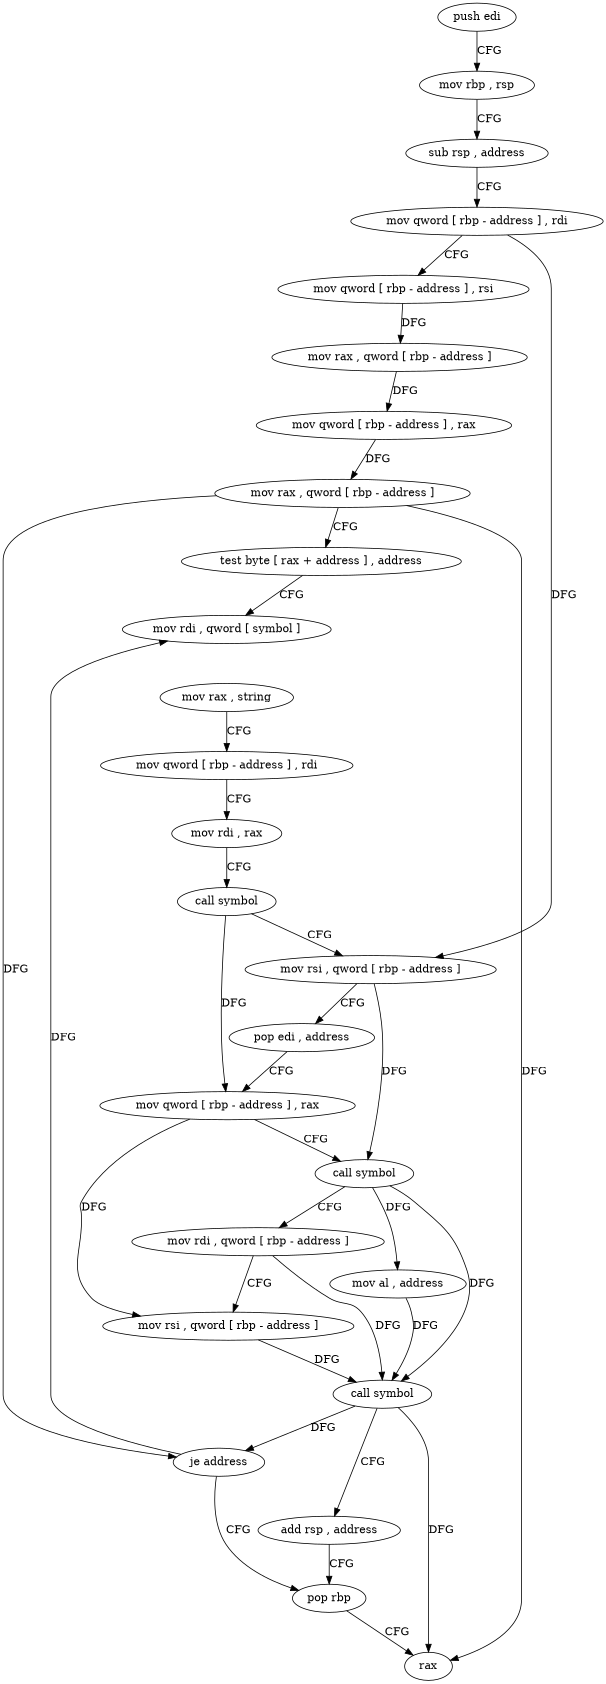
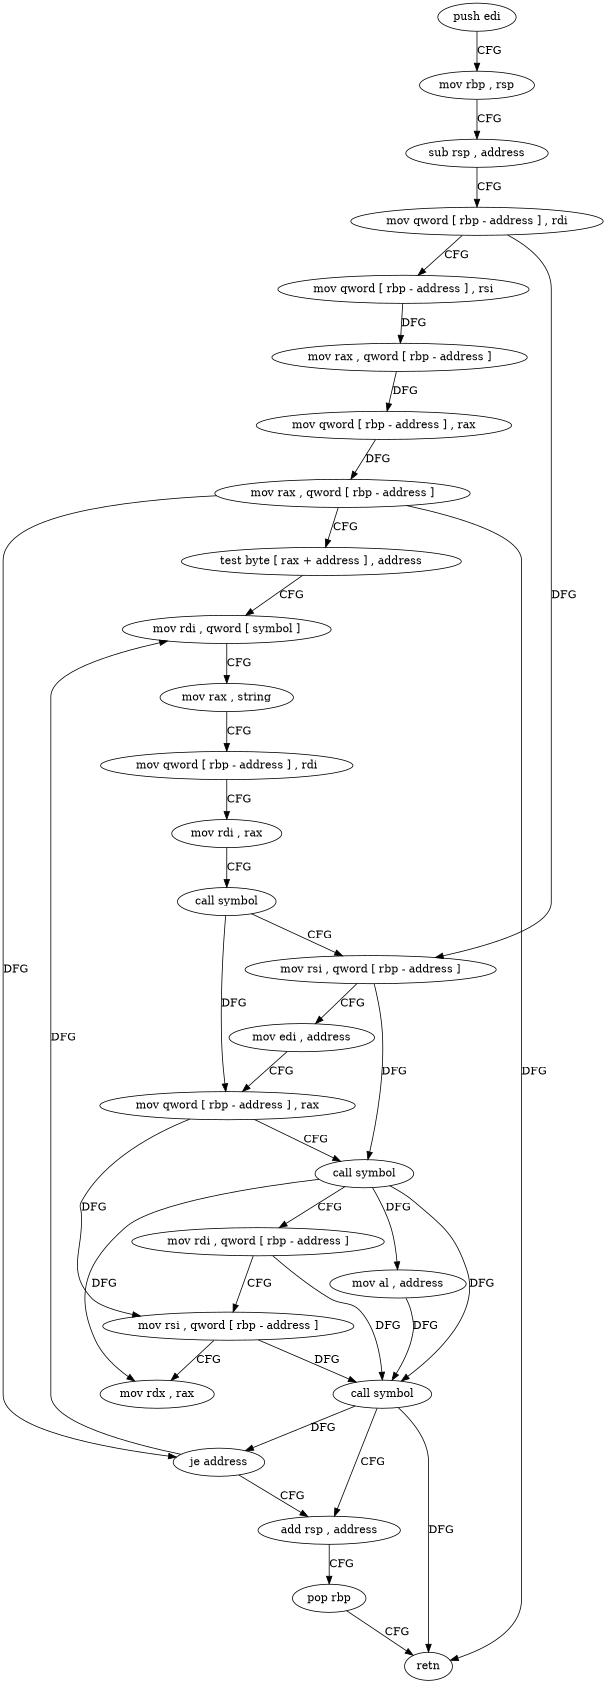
none -> (227, 660)
(302, 1038) -> (302, 1038)
none -> (157, 1394)
(229, 1548) -> (270, 1494)
(429, 1666) -> (429, 1666)
